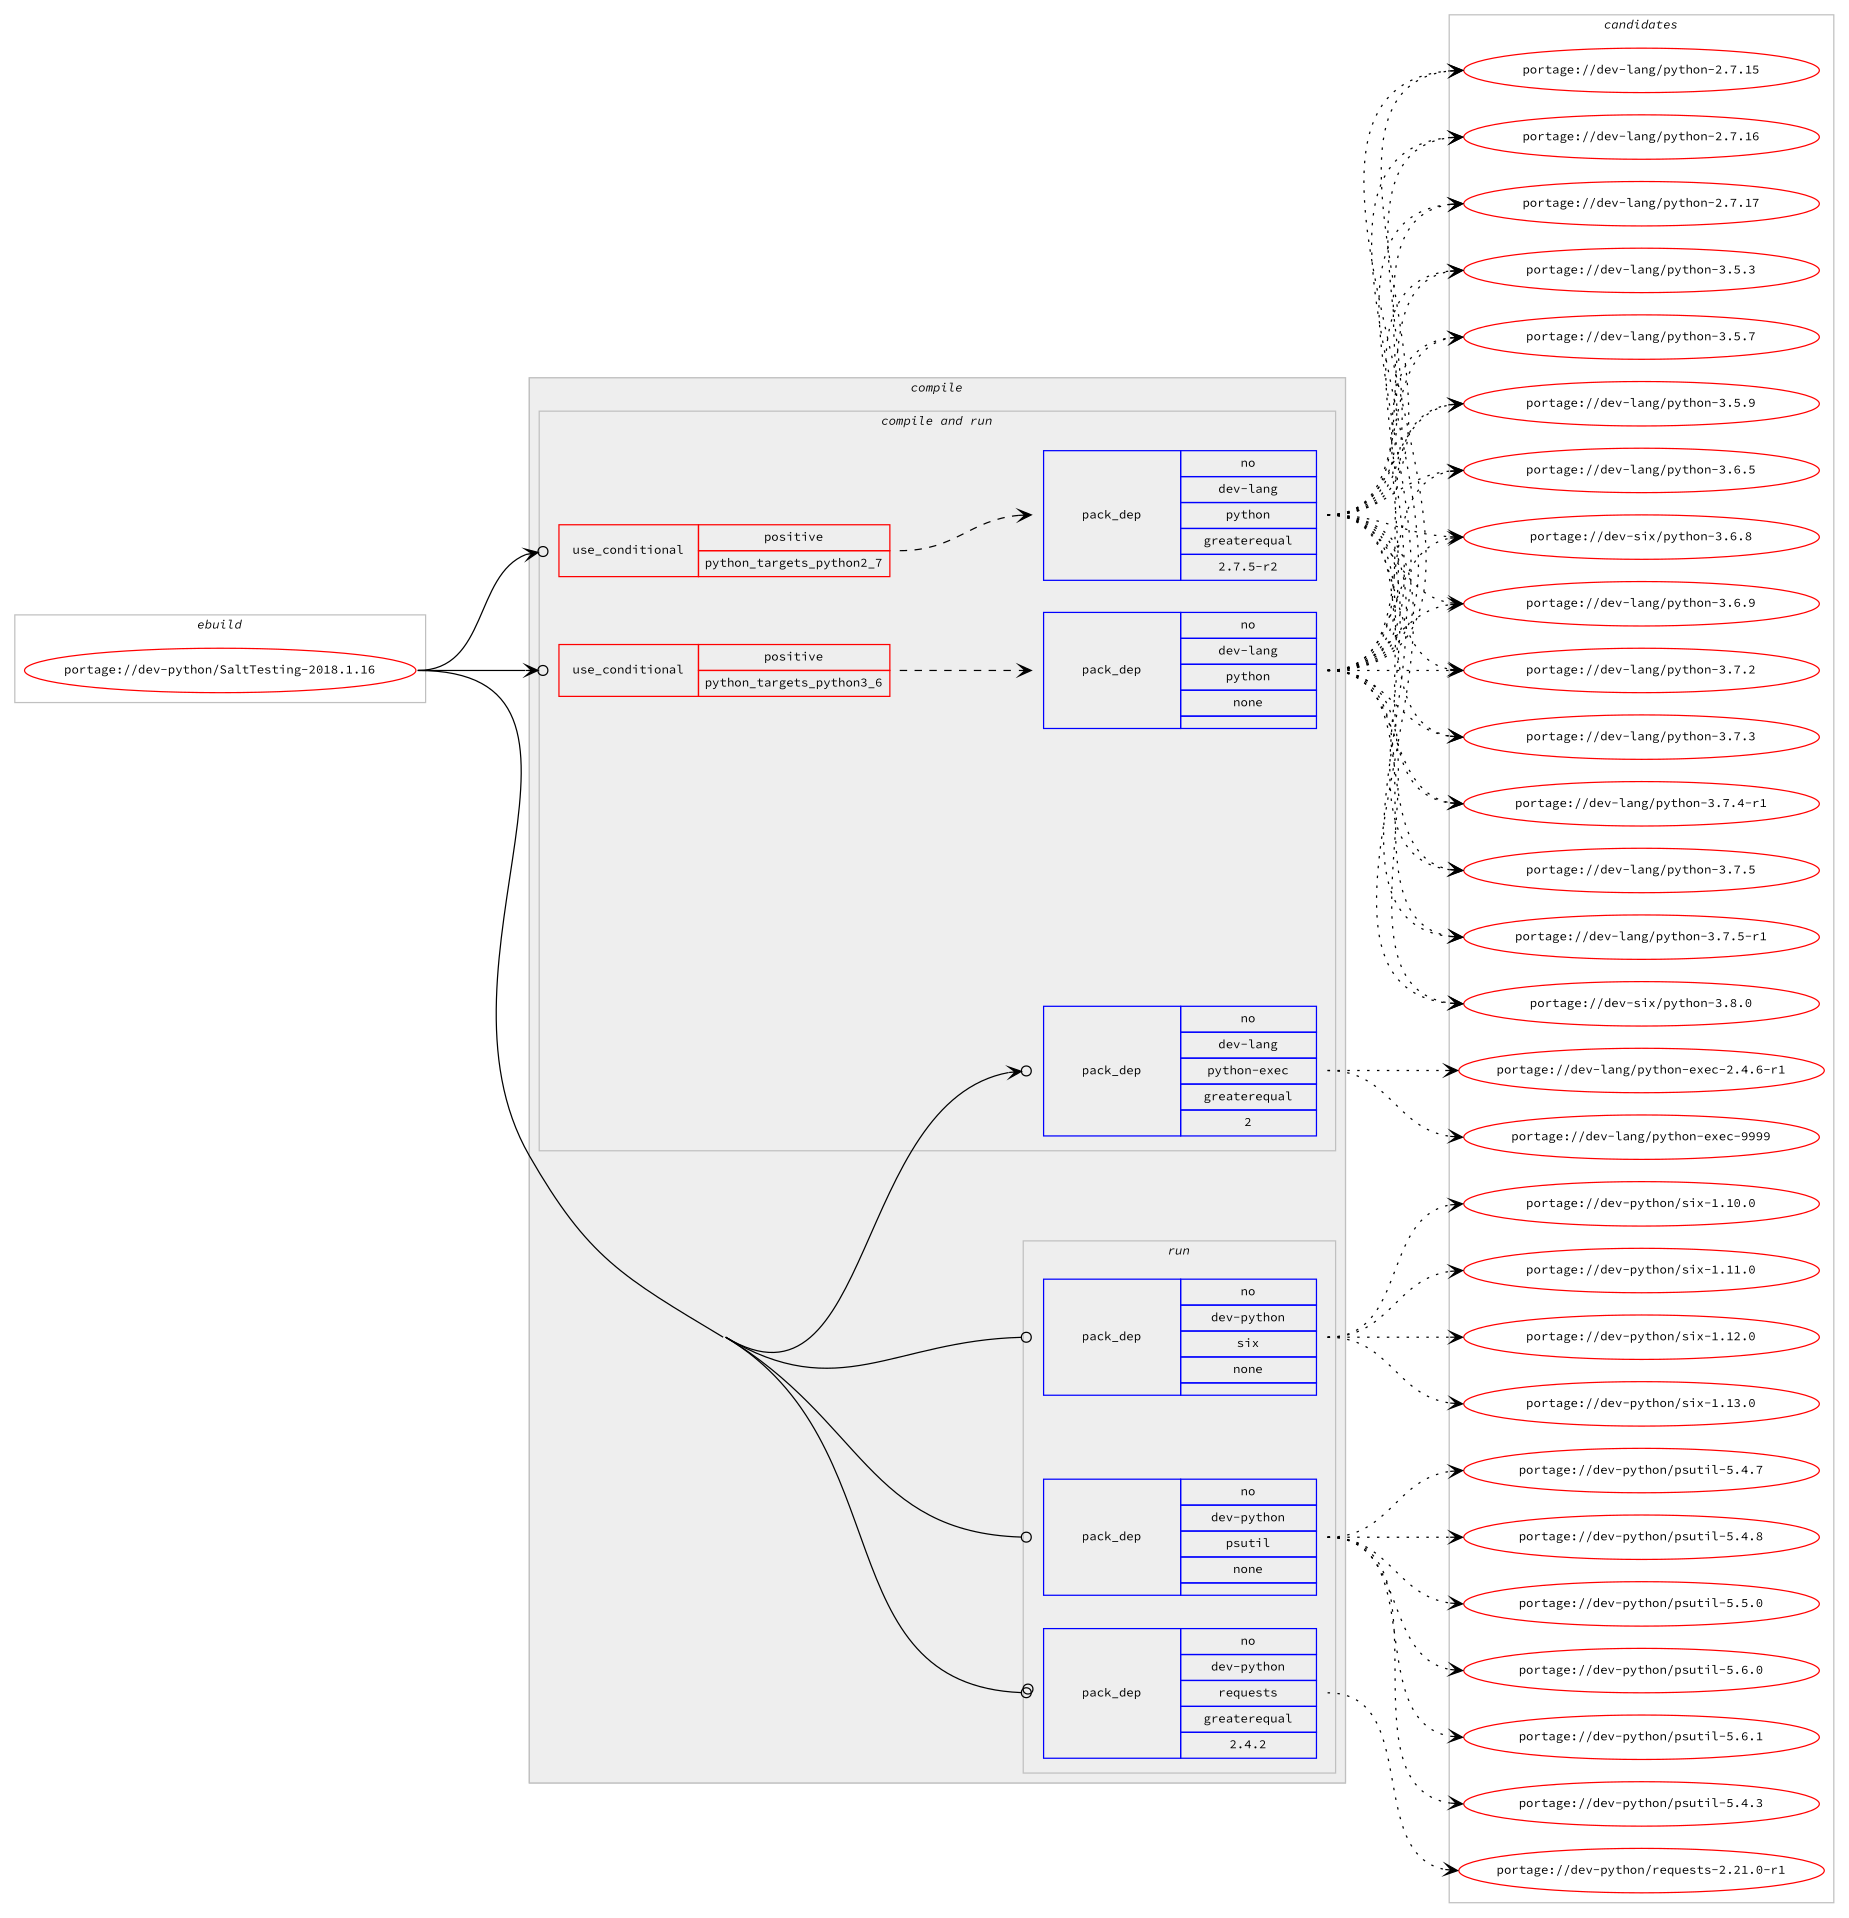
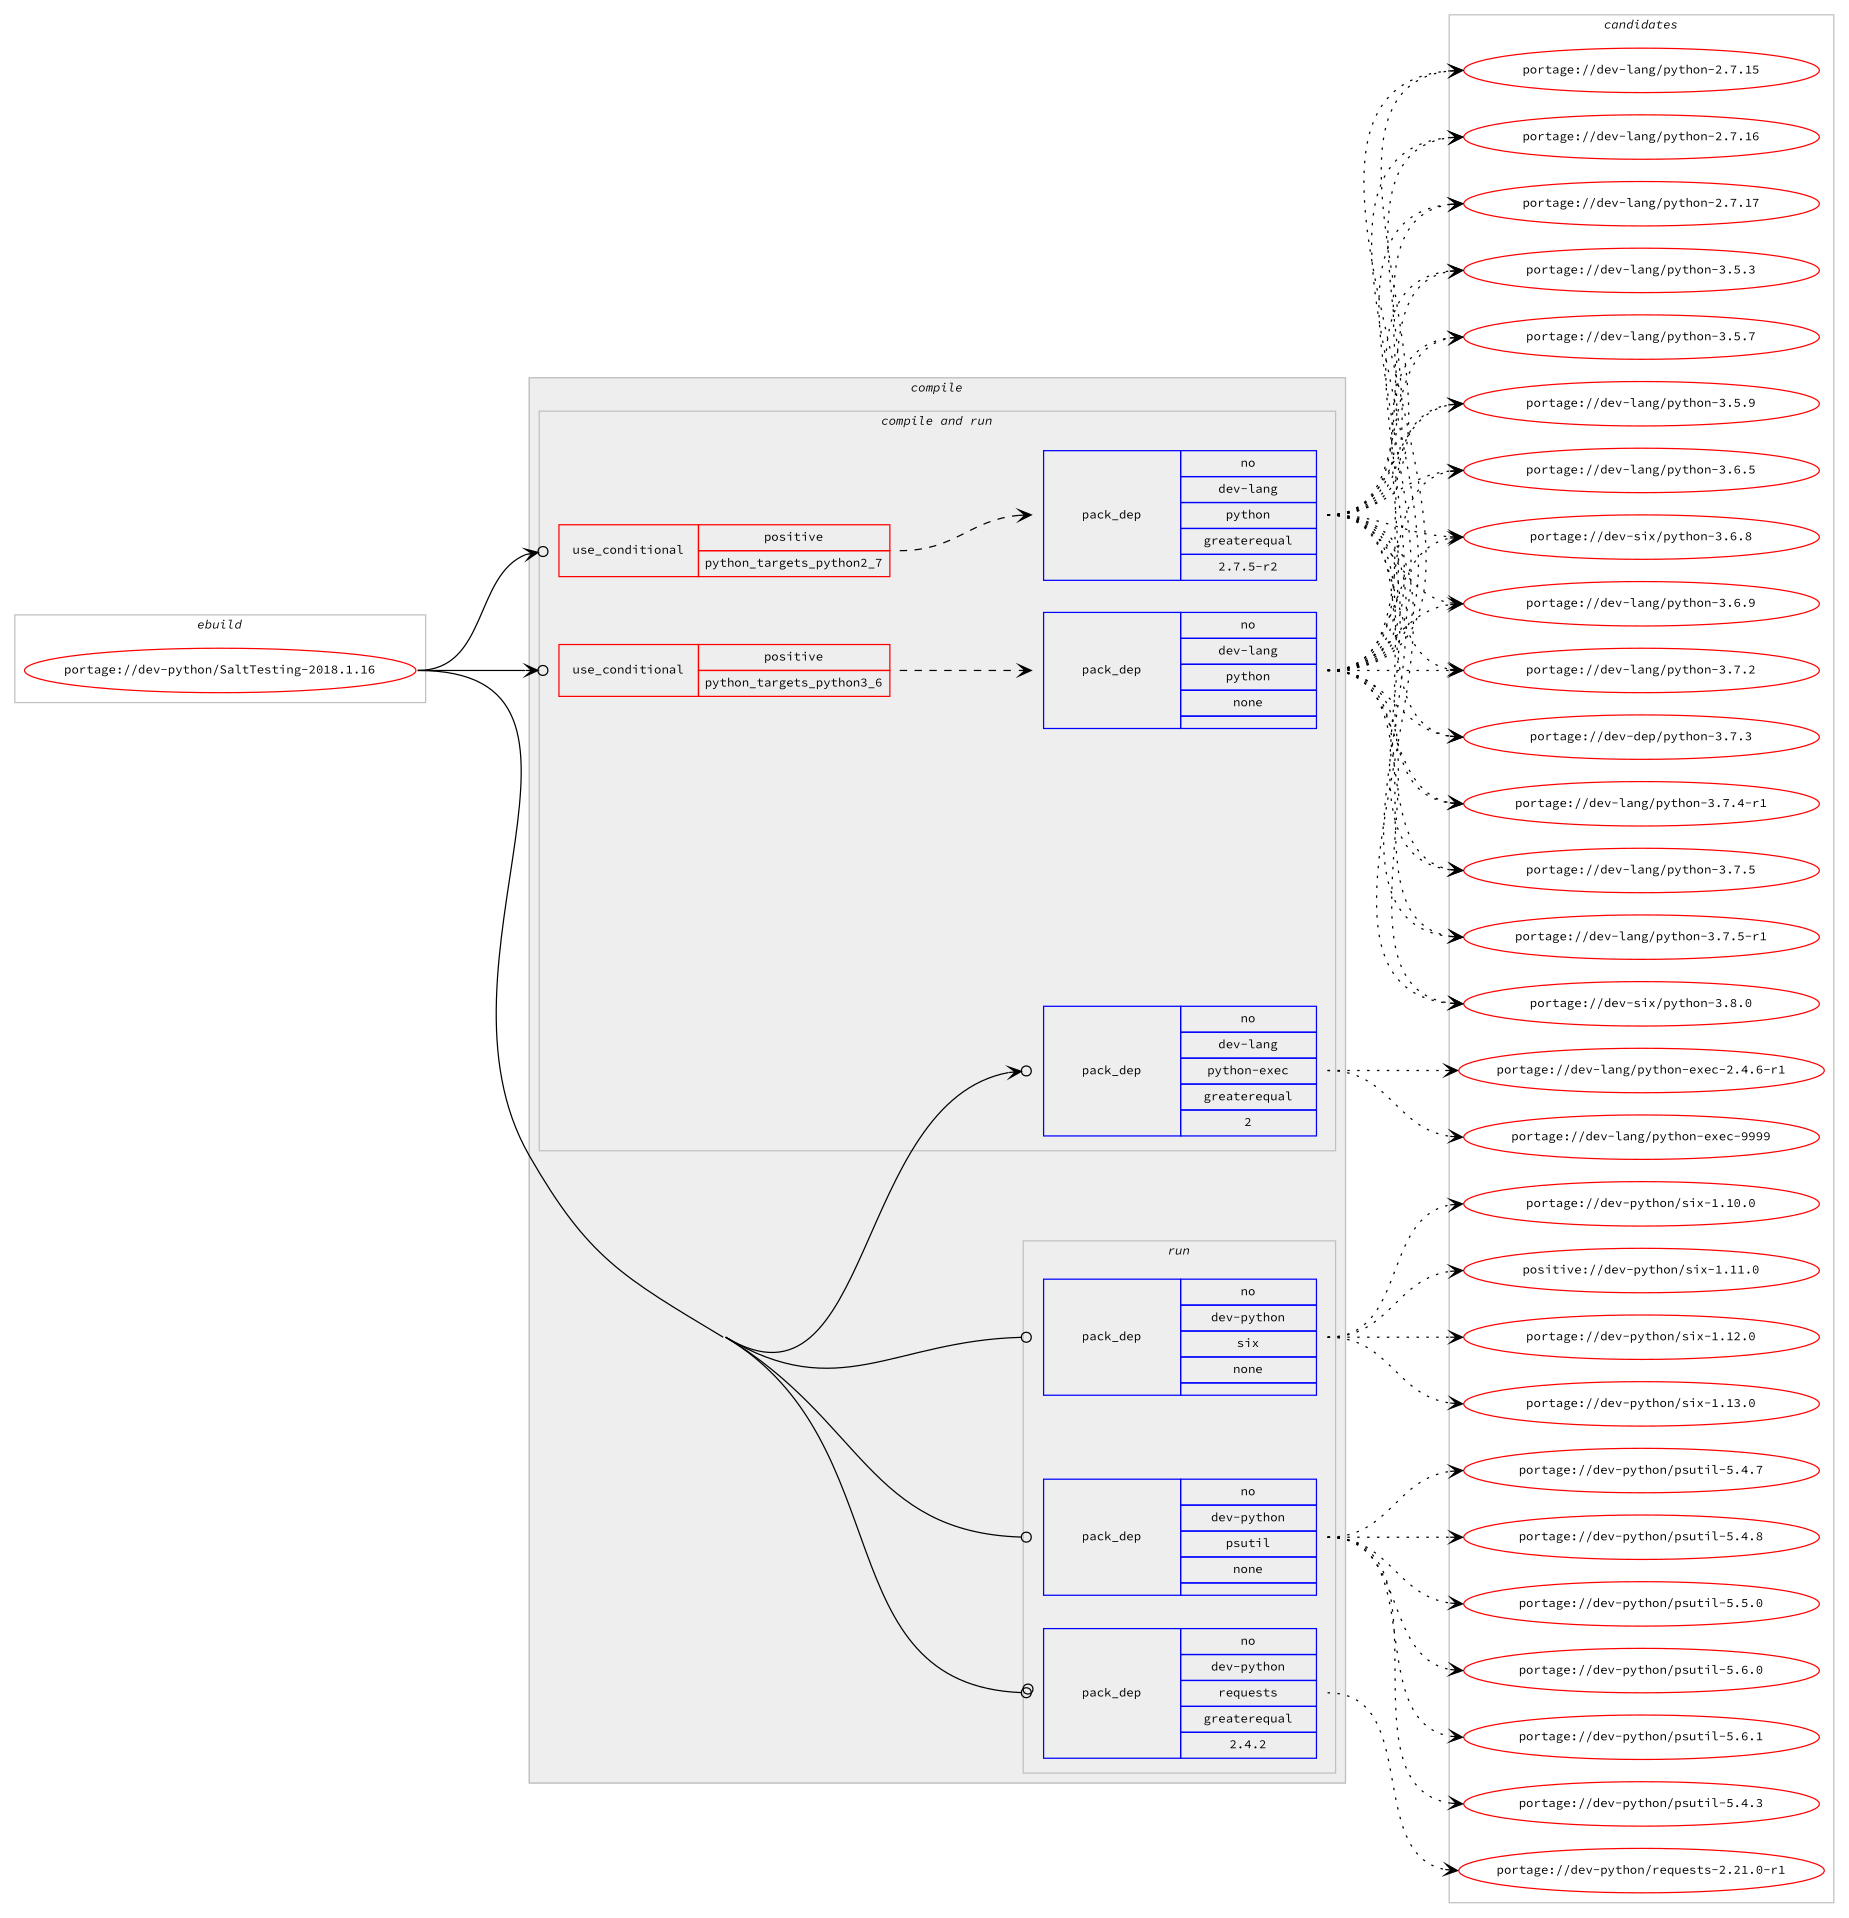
(1642, 737) -> (1642, 737)
(1642, 1271) -> (1642, 1271)
